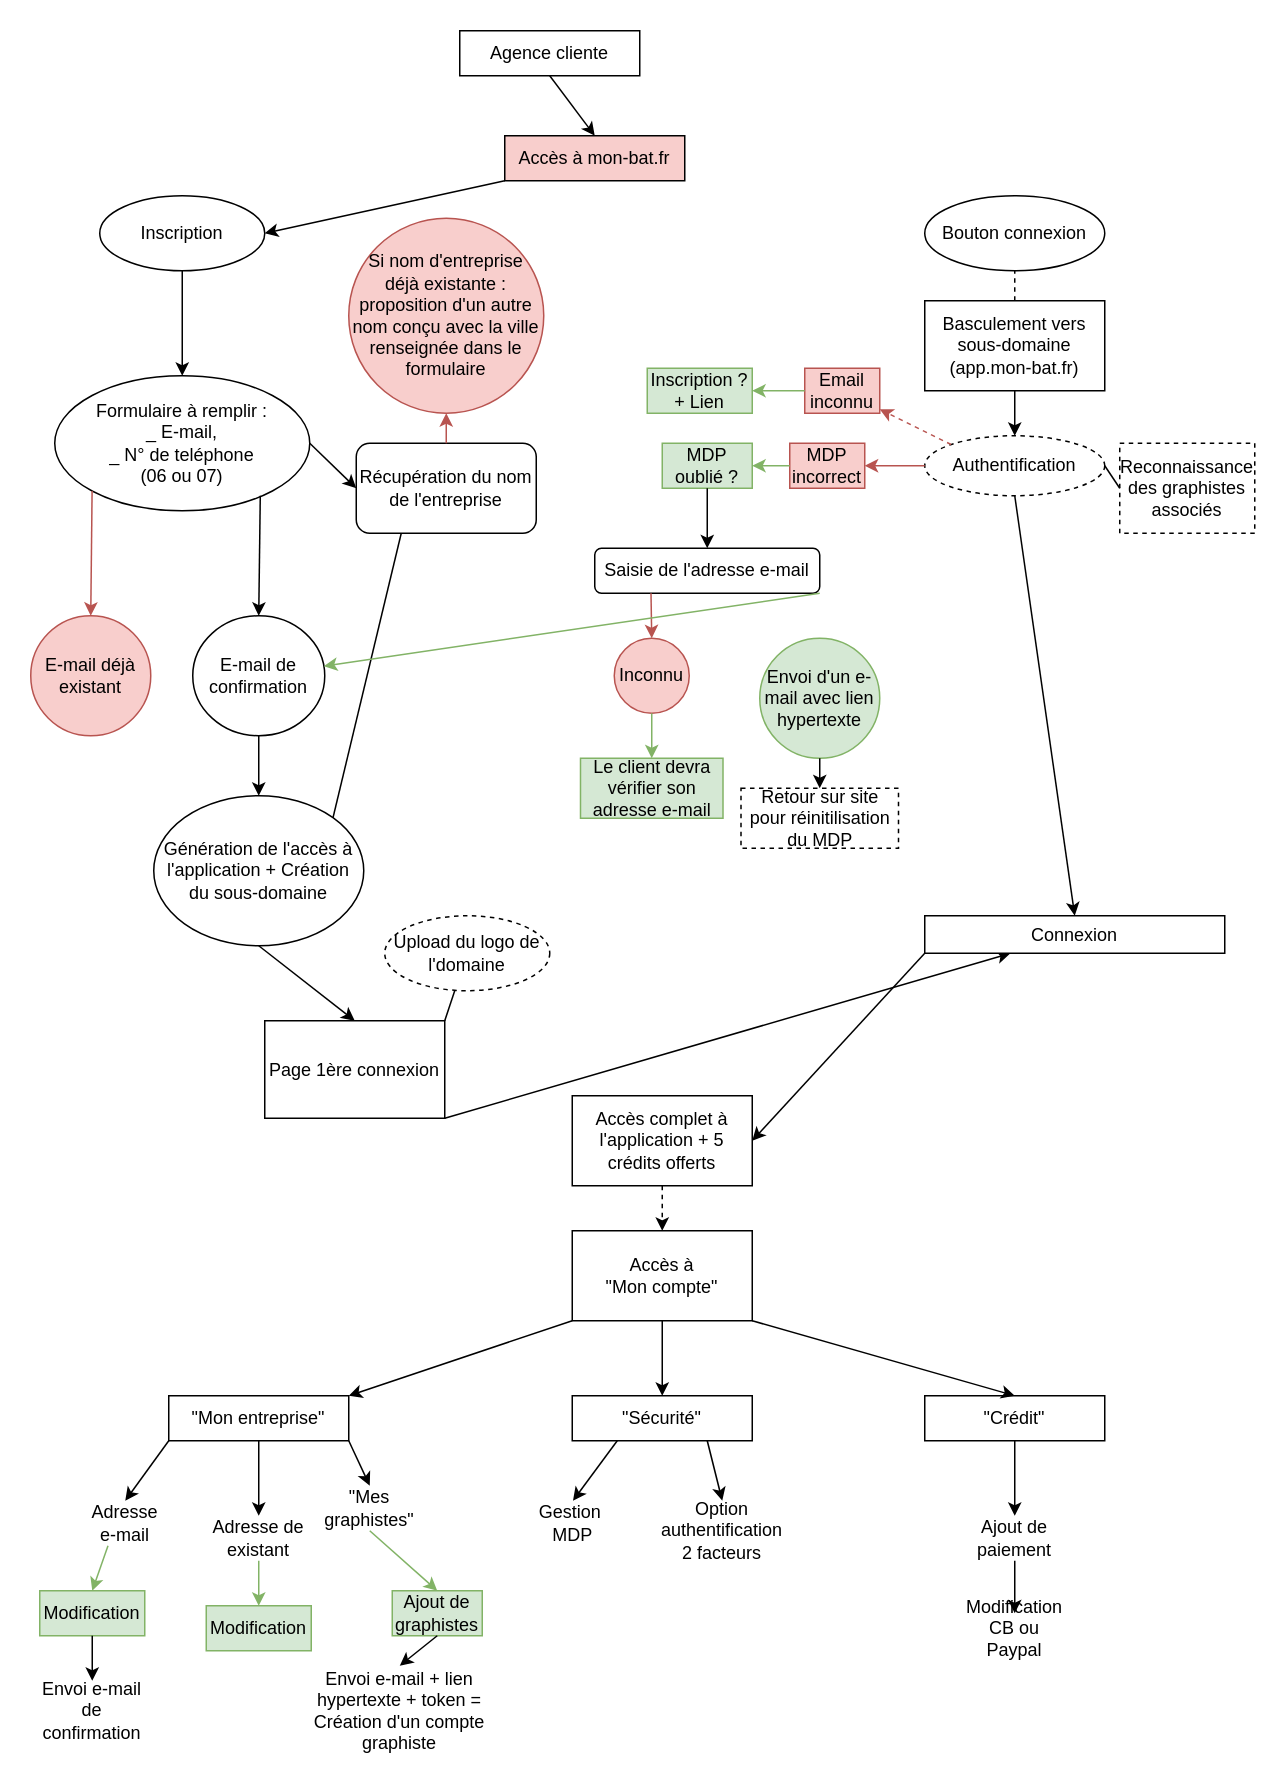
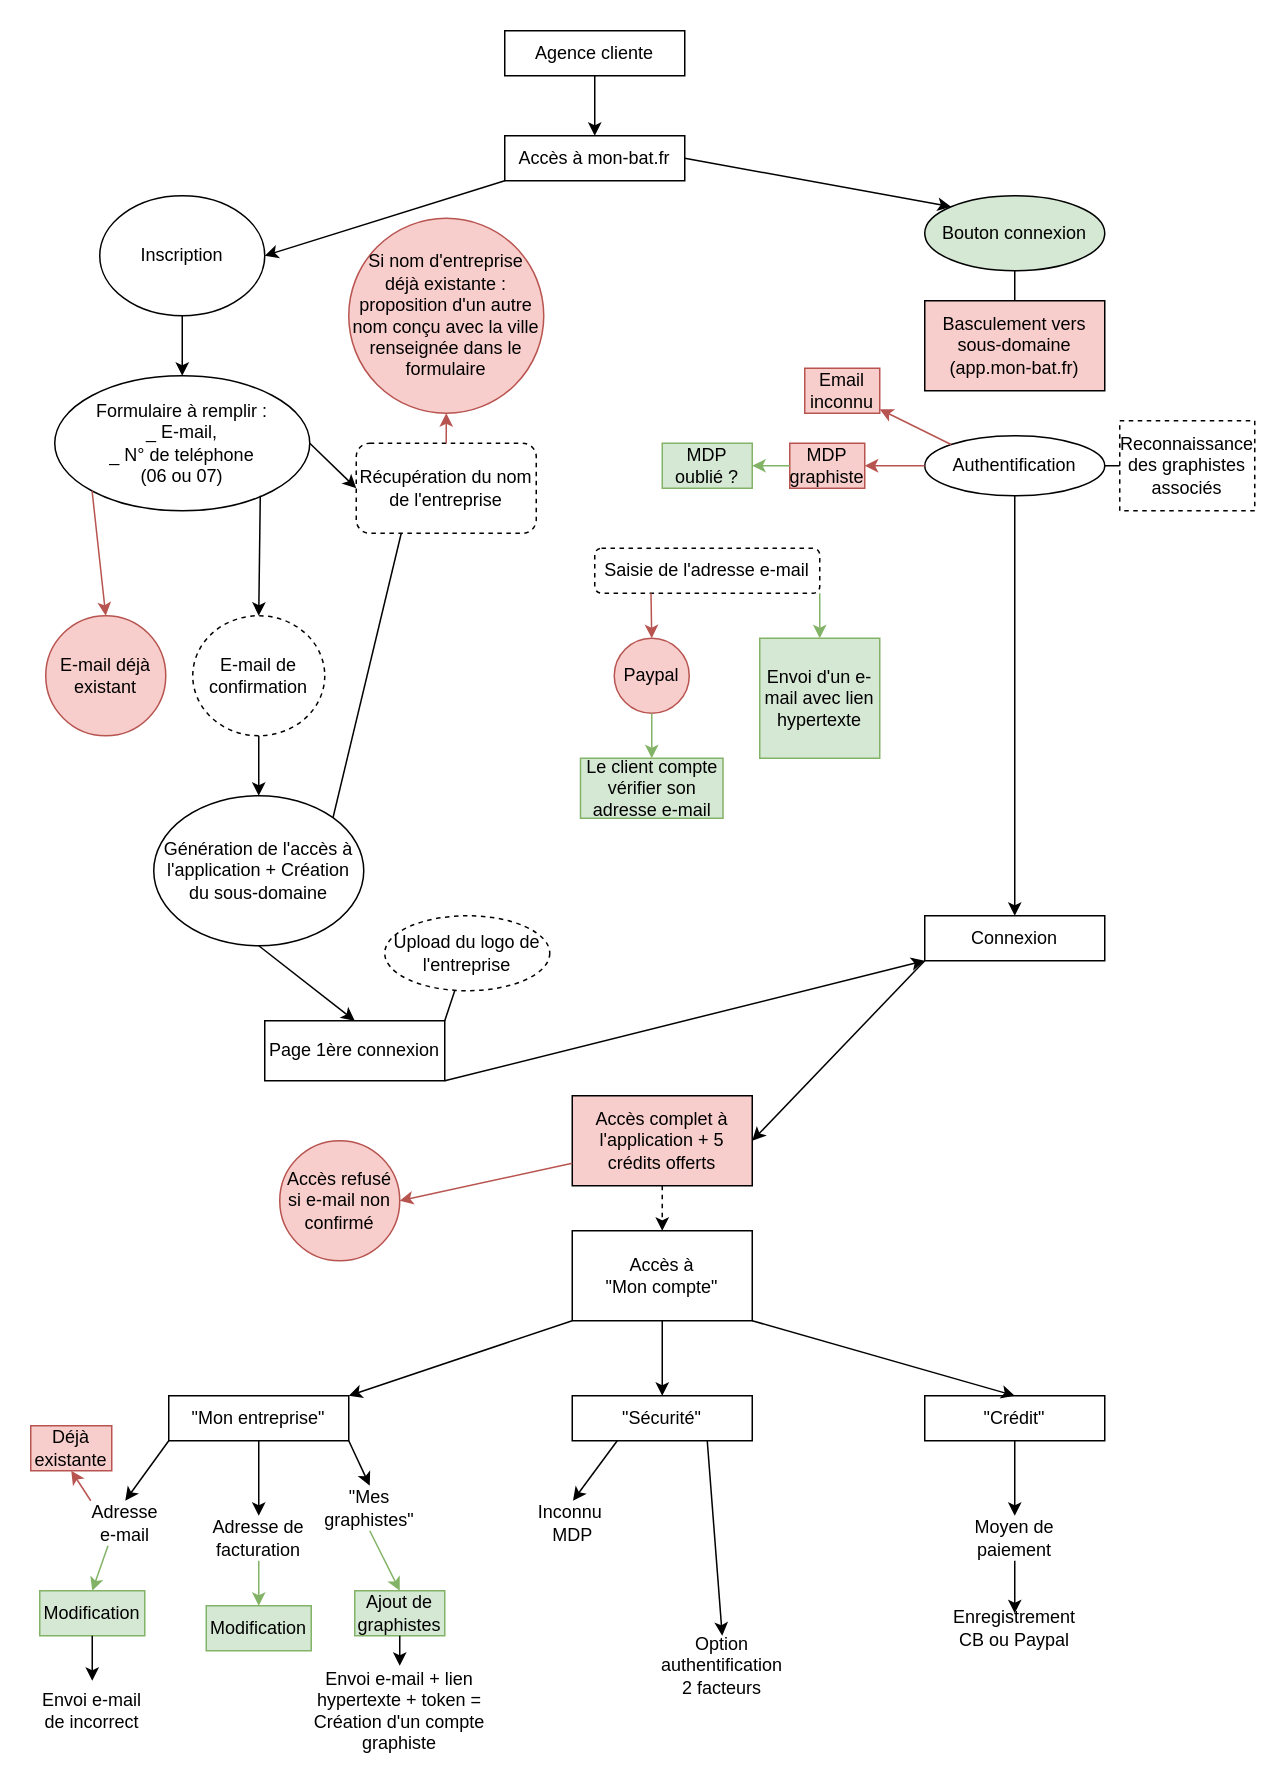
(550, 53) -> (595, 53)
(595, 158) -> (595, 158)
none -> (813, 182)
(182, 233) -> (182, 256)
(1015, 233) -> (1015, 233)
(1015, 285) -> (1015, 285)
(1015, 346) -> (1015, 346)
(700, 391) -> none
(783, 391) -> none
(1015, 408) -> none
(920, 429) -> (920, 429)
(827, 466) -> (827, 466)
(1015, 466) -> (1015, 466)
(446, 488) -> (446, 488)
(1187, 488) -> (1187, 466)
(707, 513) -> none
(707, 571) -> (707, 571)
(577, 629) -> (820, 610)
(91, 676) -> (106, 676)
(259, 676) -> (259, 676)
(652, 676) -> (652, 676)
(820, 698) -> (820, 698)
(820, 768) -> none
(653, 788) -> (653, 788)
(820, 818) -> none
(1075, 935) -> (1015, 938)
(467, 953) -> (467, 953)
(355, 1070) -> (355, 1051)
(662, 1141) -> (662, 1141)
none -> (491, 1181)
none -> (340, 1201)
none -> (71, 1448)
none -> (84, 1490)
(573, 1523) -> (573, 1523)
(722, 1531) -> (722, 1666)
(259, 1538) -> (259, 1538)
(1015, 1538) -> (1015, 1538)
(437, 1613) -> (400, 1613)
(1015, 1628) -> (1015, 1628)
(92, 1711) -> (92, 1711)
